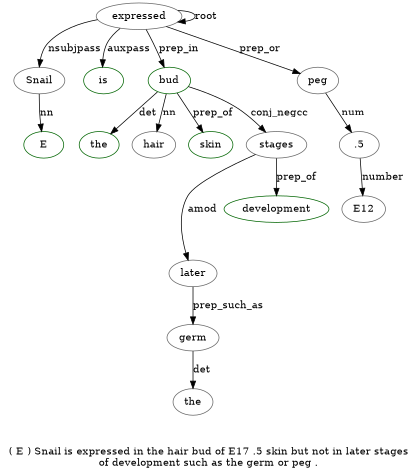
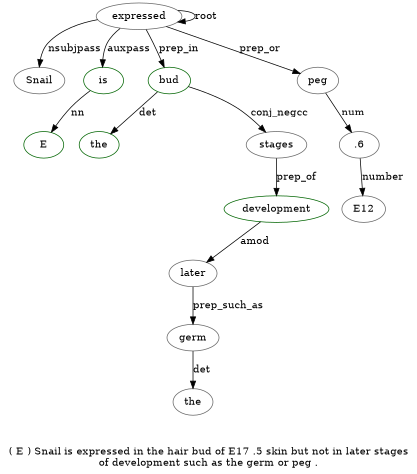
(40, 109) -> (71, 107)
(154, 145) -> none
(211, 145) -> none
(359, 145) -> (359, 145)
(195, 188) -> (237, 240)
